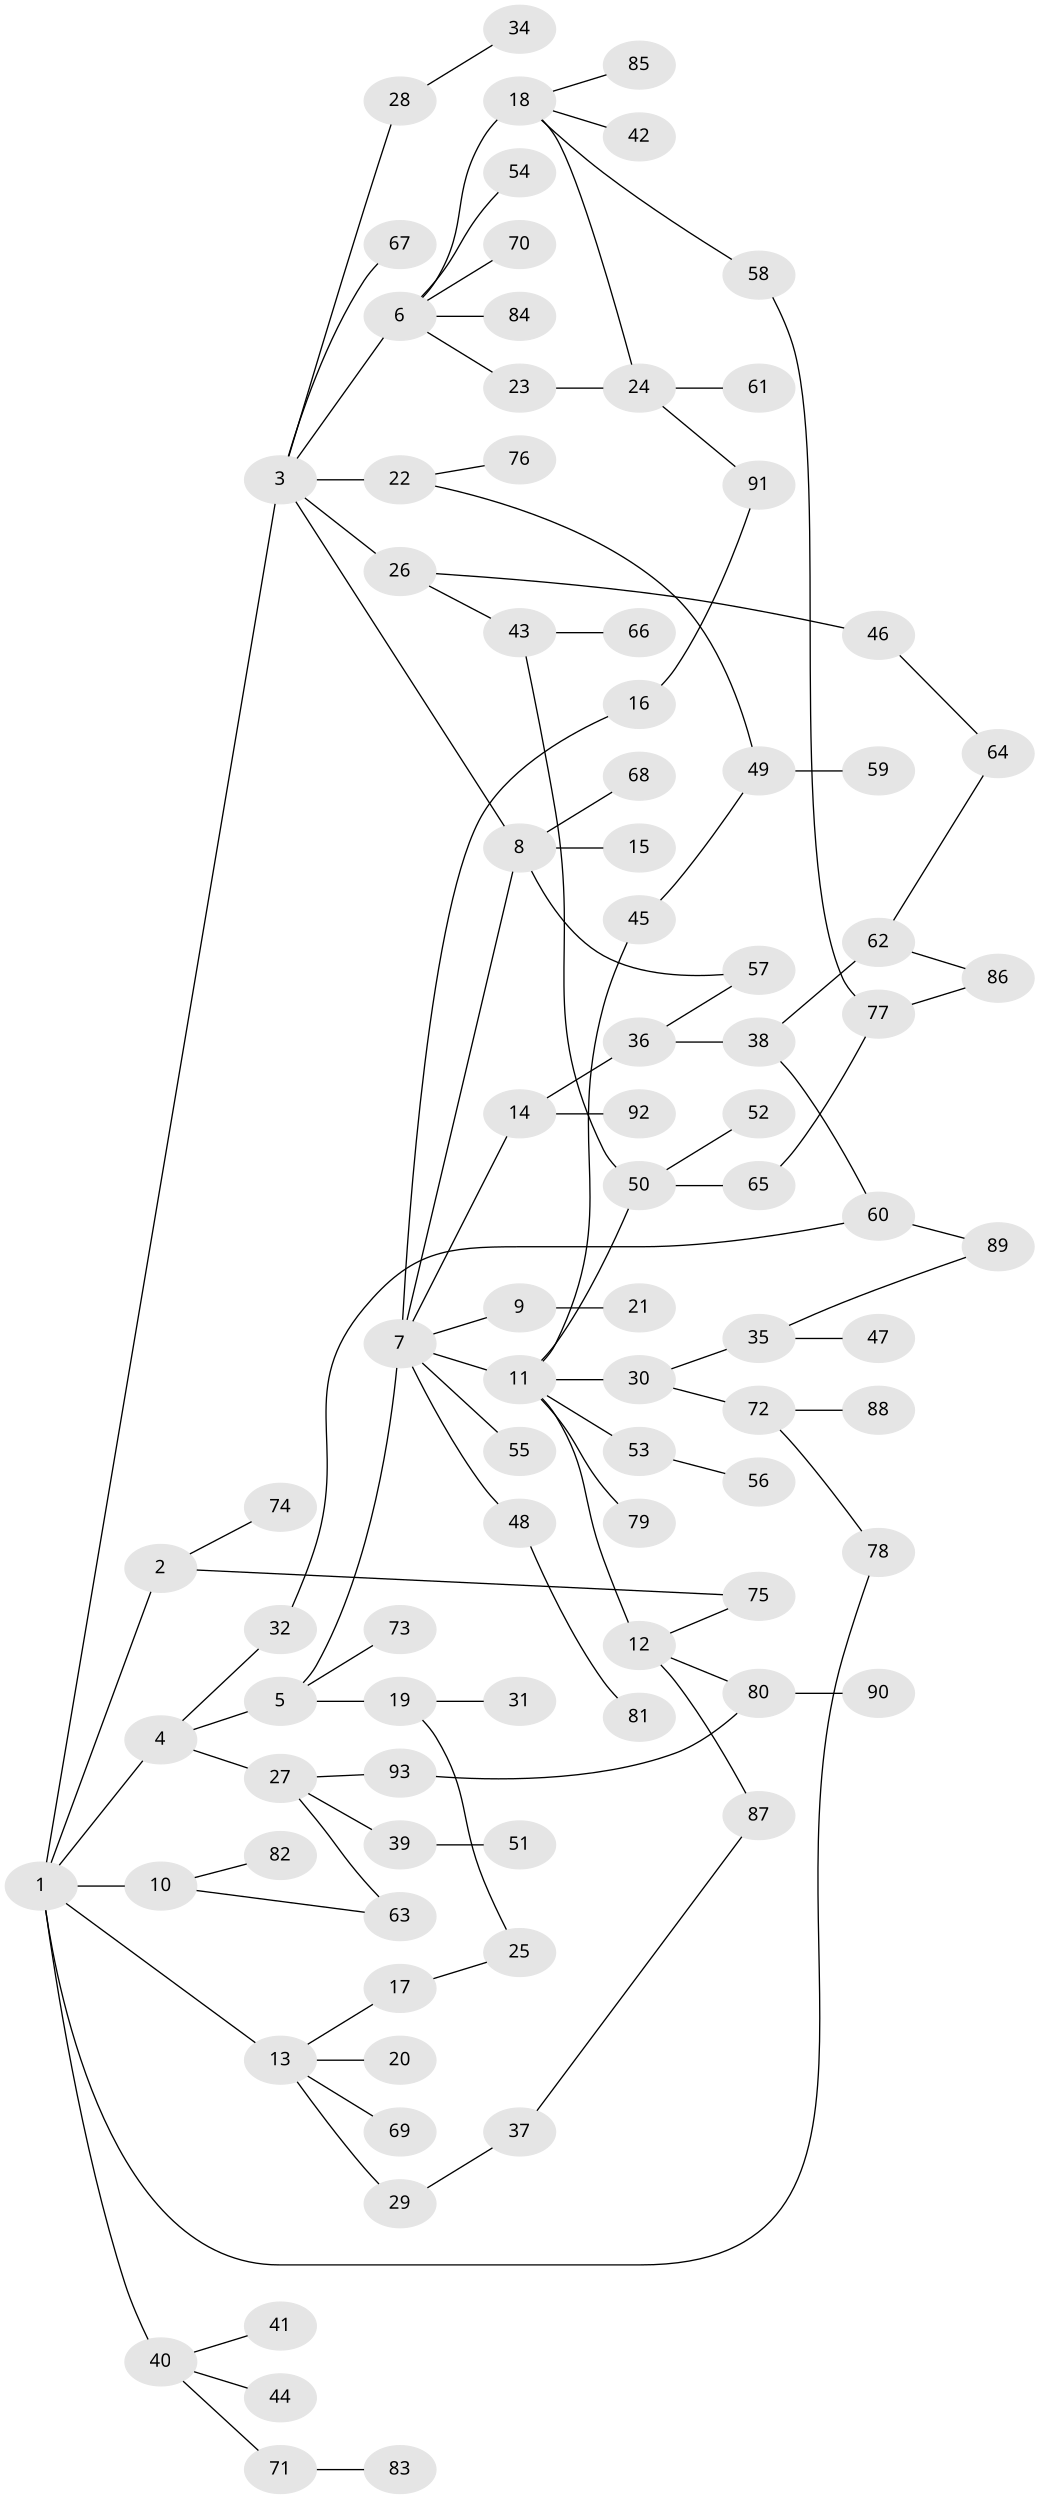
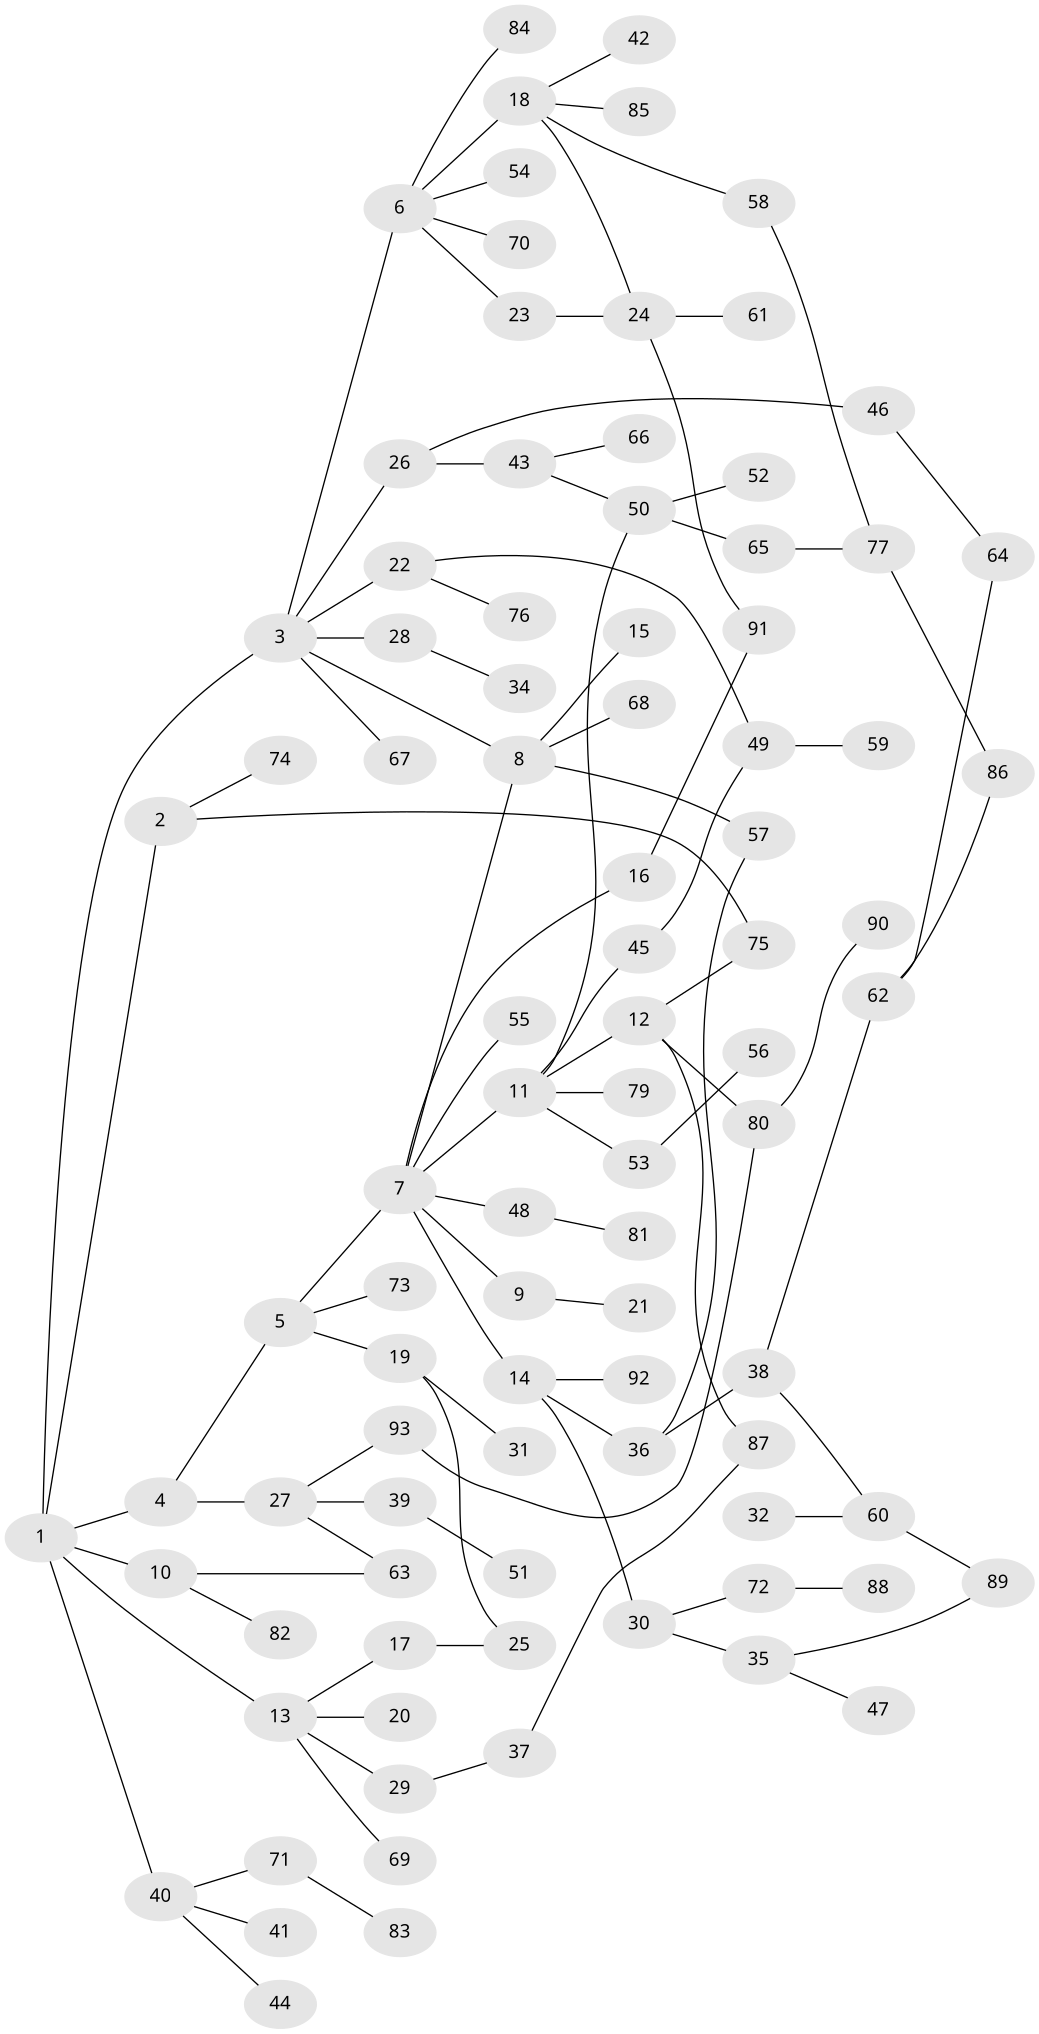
(580, 1380) -> (596, 1495)
(879, 1552) -> none
(221, 1685) -> none
